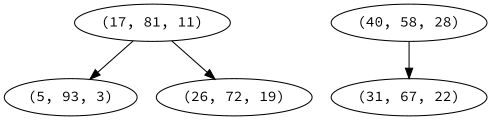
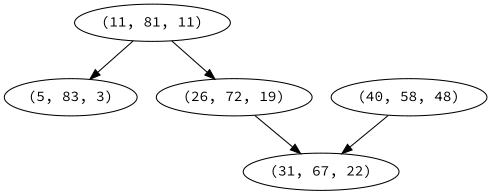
(152, 23) -> (152, 23)
(409, 23) -> (409, 97)
(71, 97) -> (71, 97)
none -> (274, 131)
